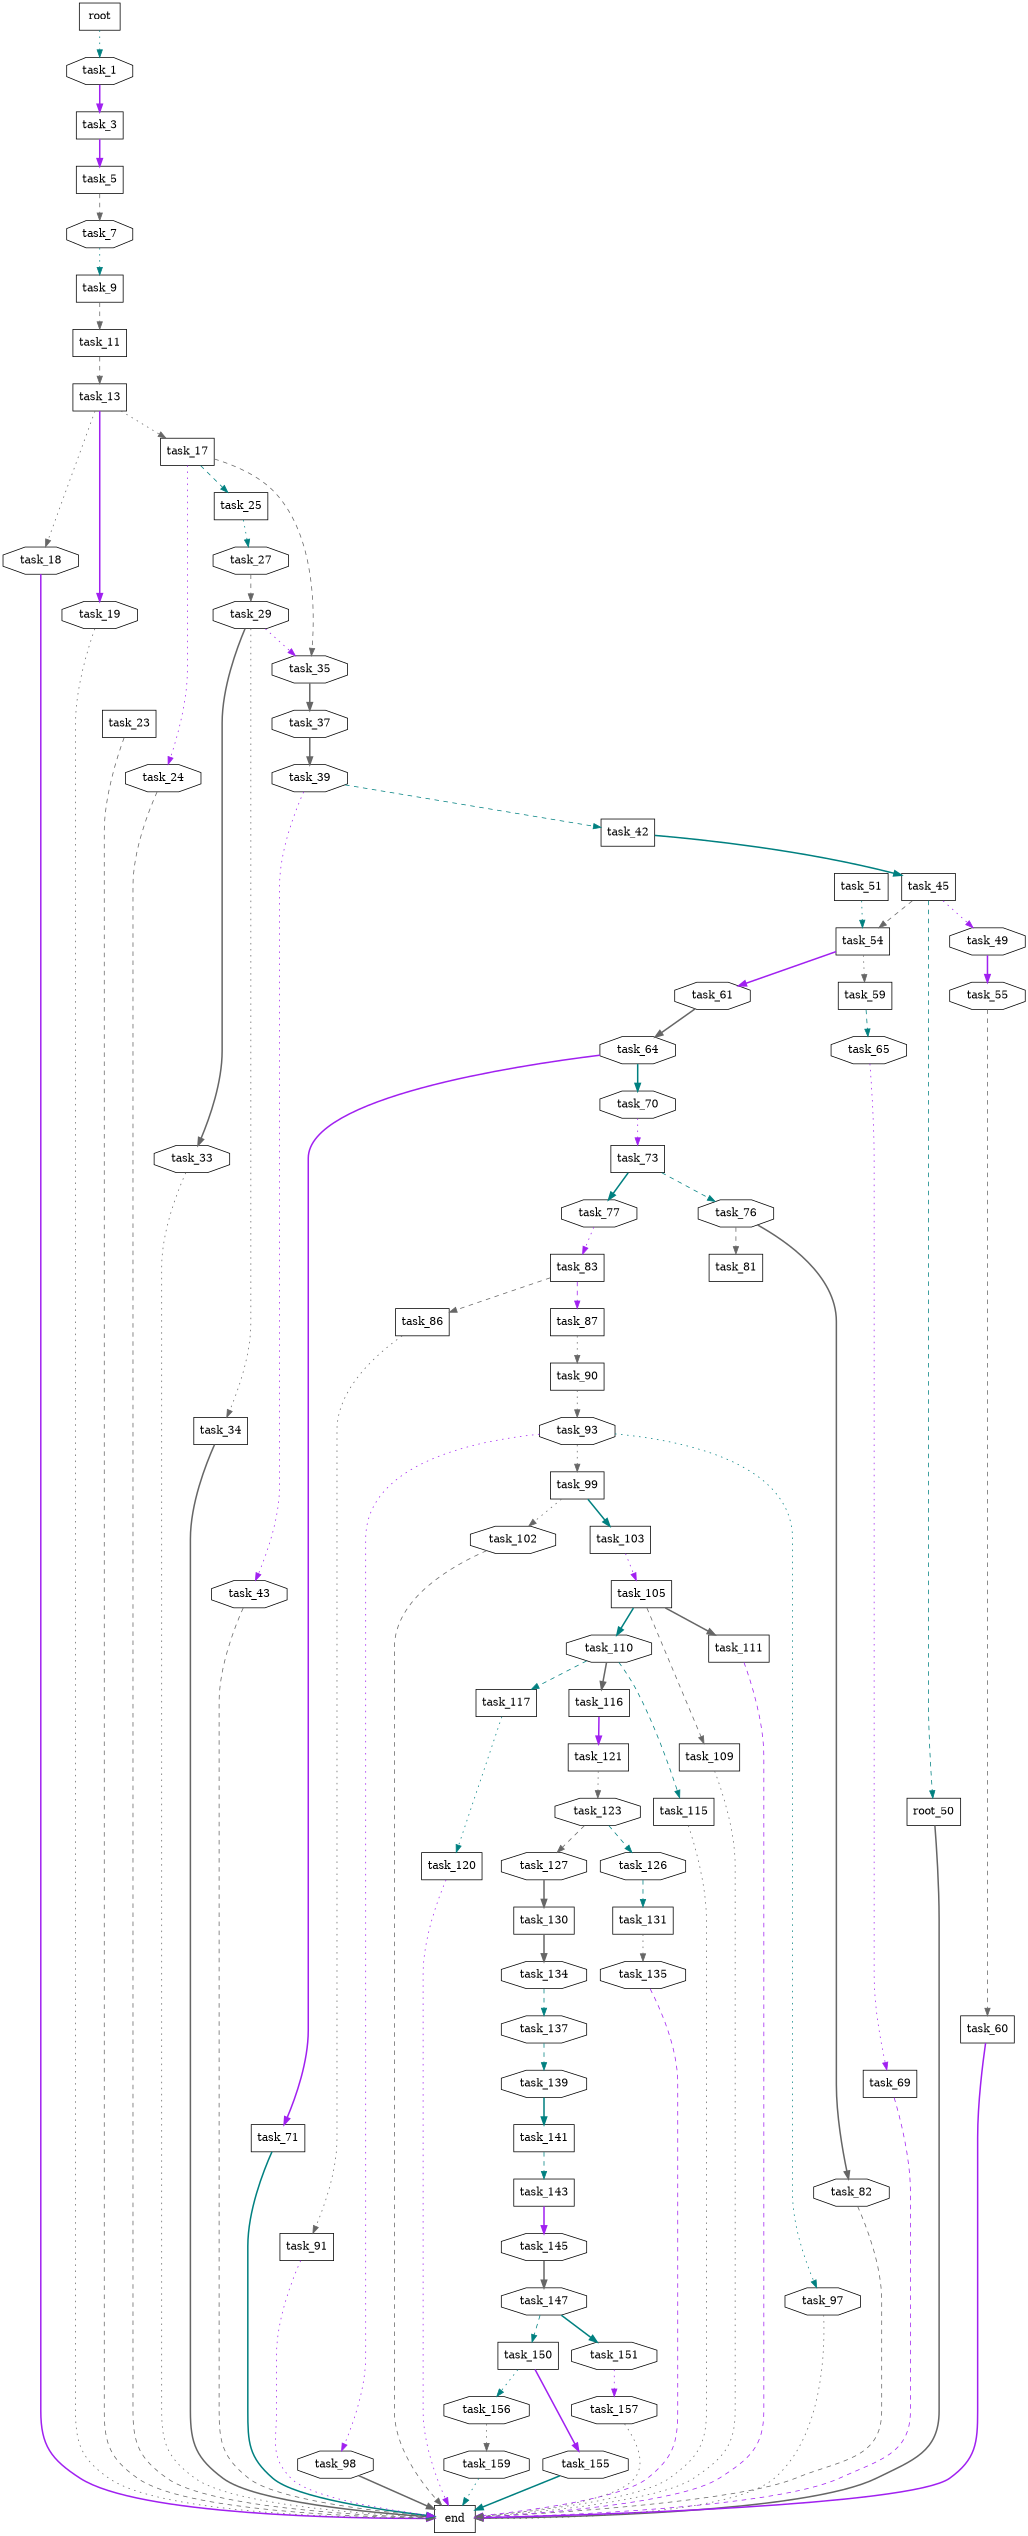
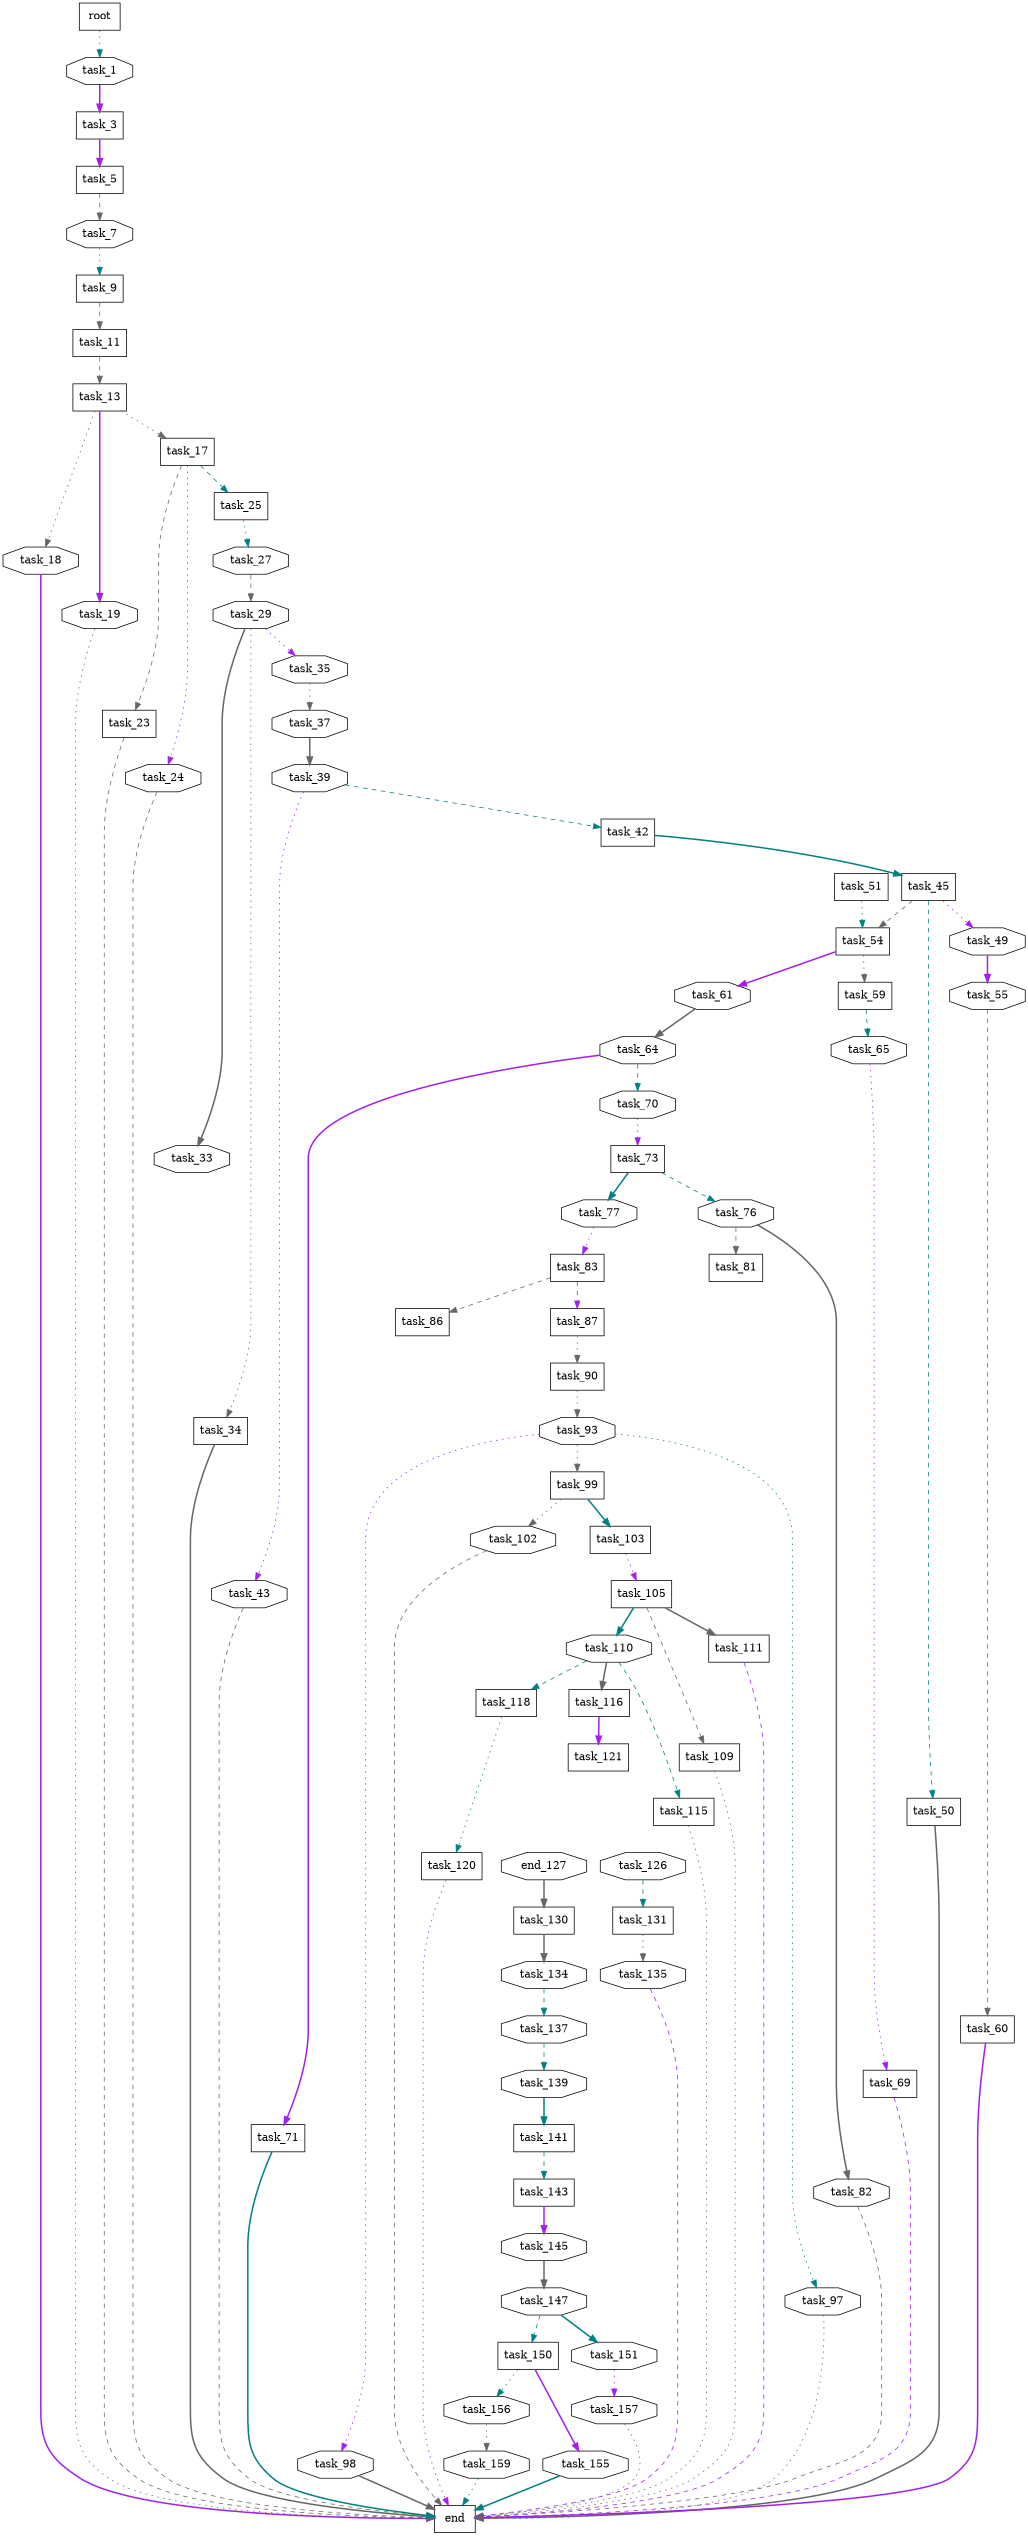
(299, 533) -> (159, 584)
(310, 693) -> (310, 693)
(638, 1074) -> (638, 1074)
(506, 1703) -> (506, 1703)
(598, 1812) -> none
(934, 1812) -> (934, 1812)
(544, 1866) -> (544, 1866)
(162, 1948) -> none
(307, 2247) -> none
